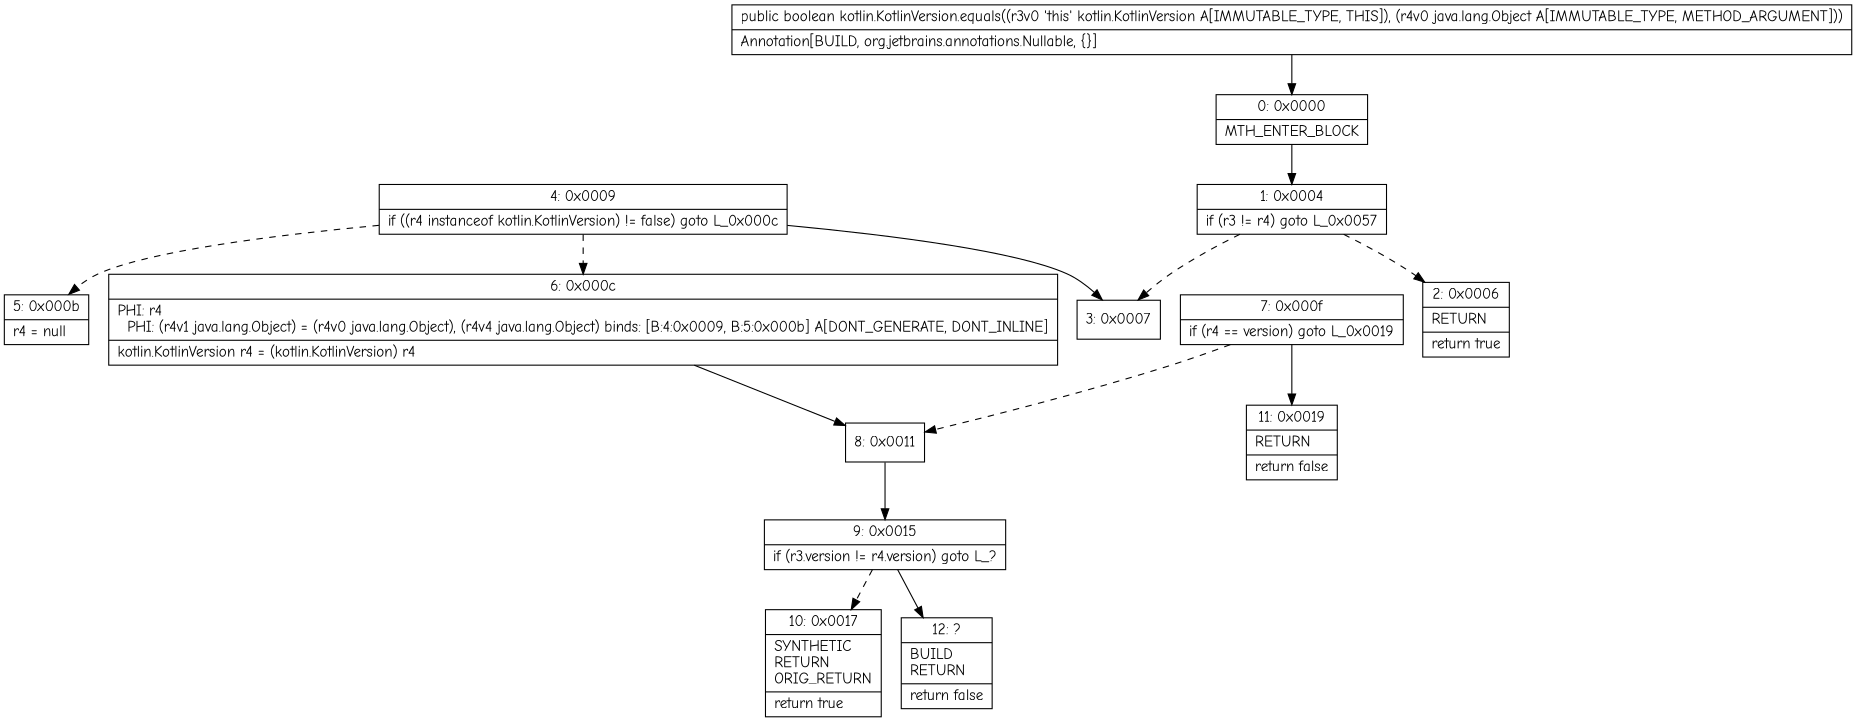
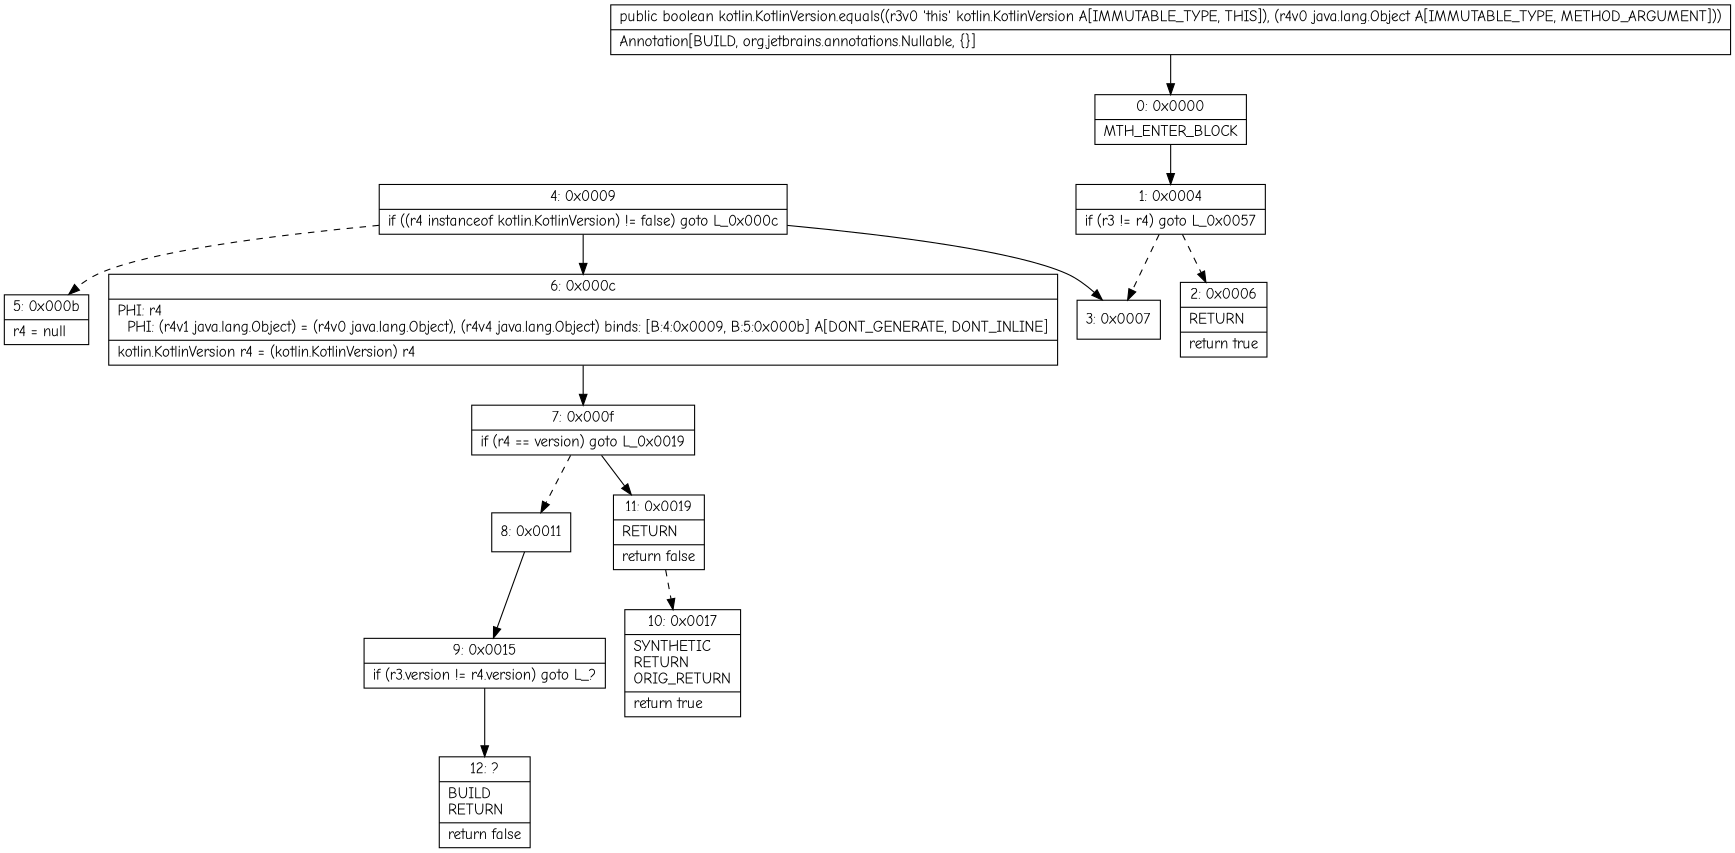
(583, 249) -> (583, 249)
(765, 393) -> (583, 380)
(864, 585) -> (668, 584)
